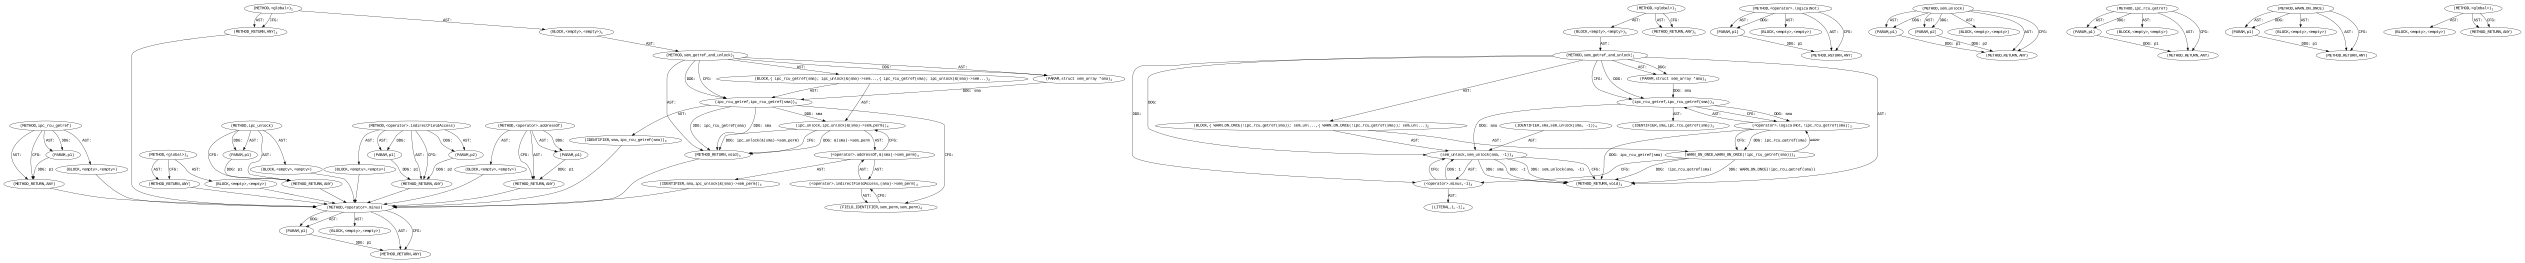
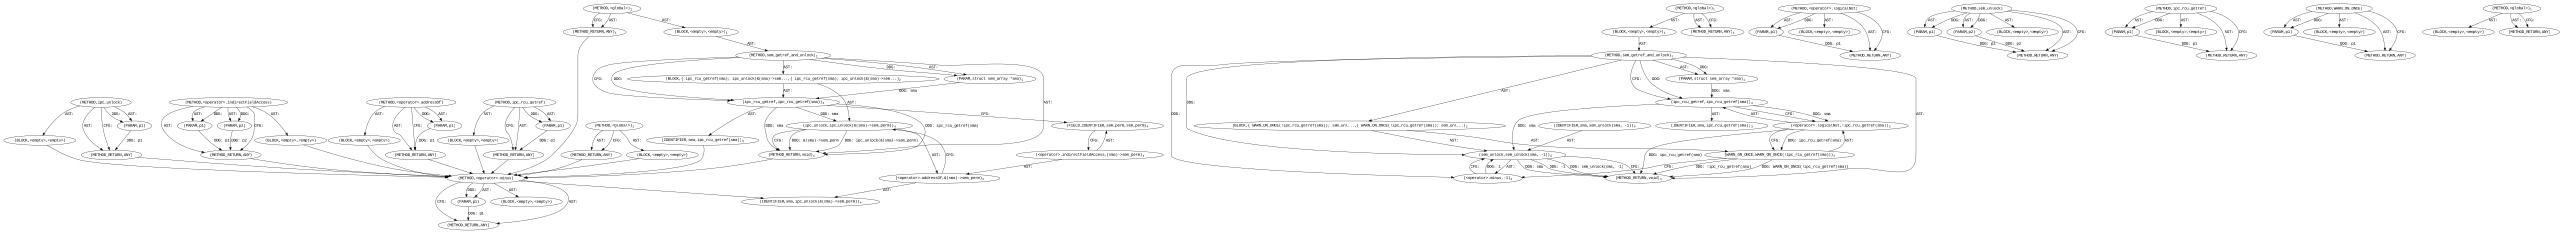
(1816, 140) -> (1850, 140)
(874, 169) -> none
(543, 204) -> (640, 190)
(1448, 207) -> none
